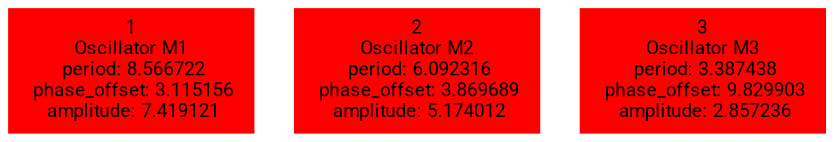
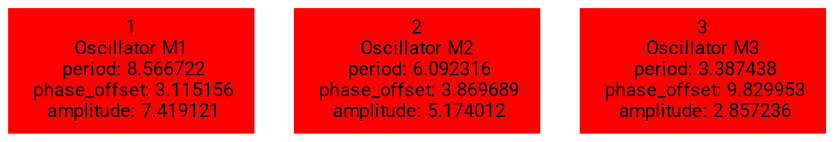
(703, 91) -> (703, 91)
